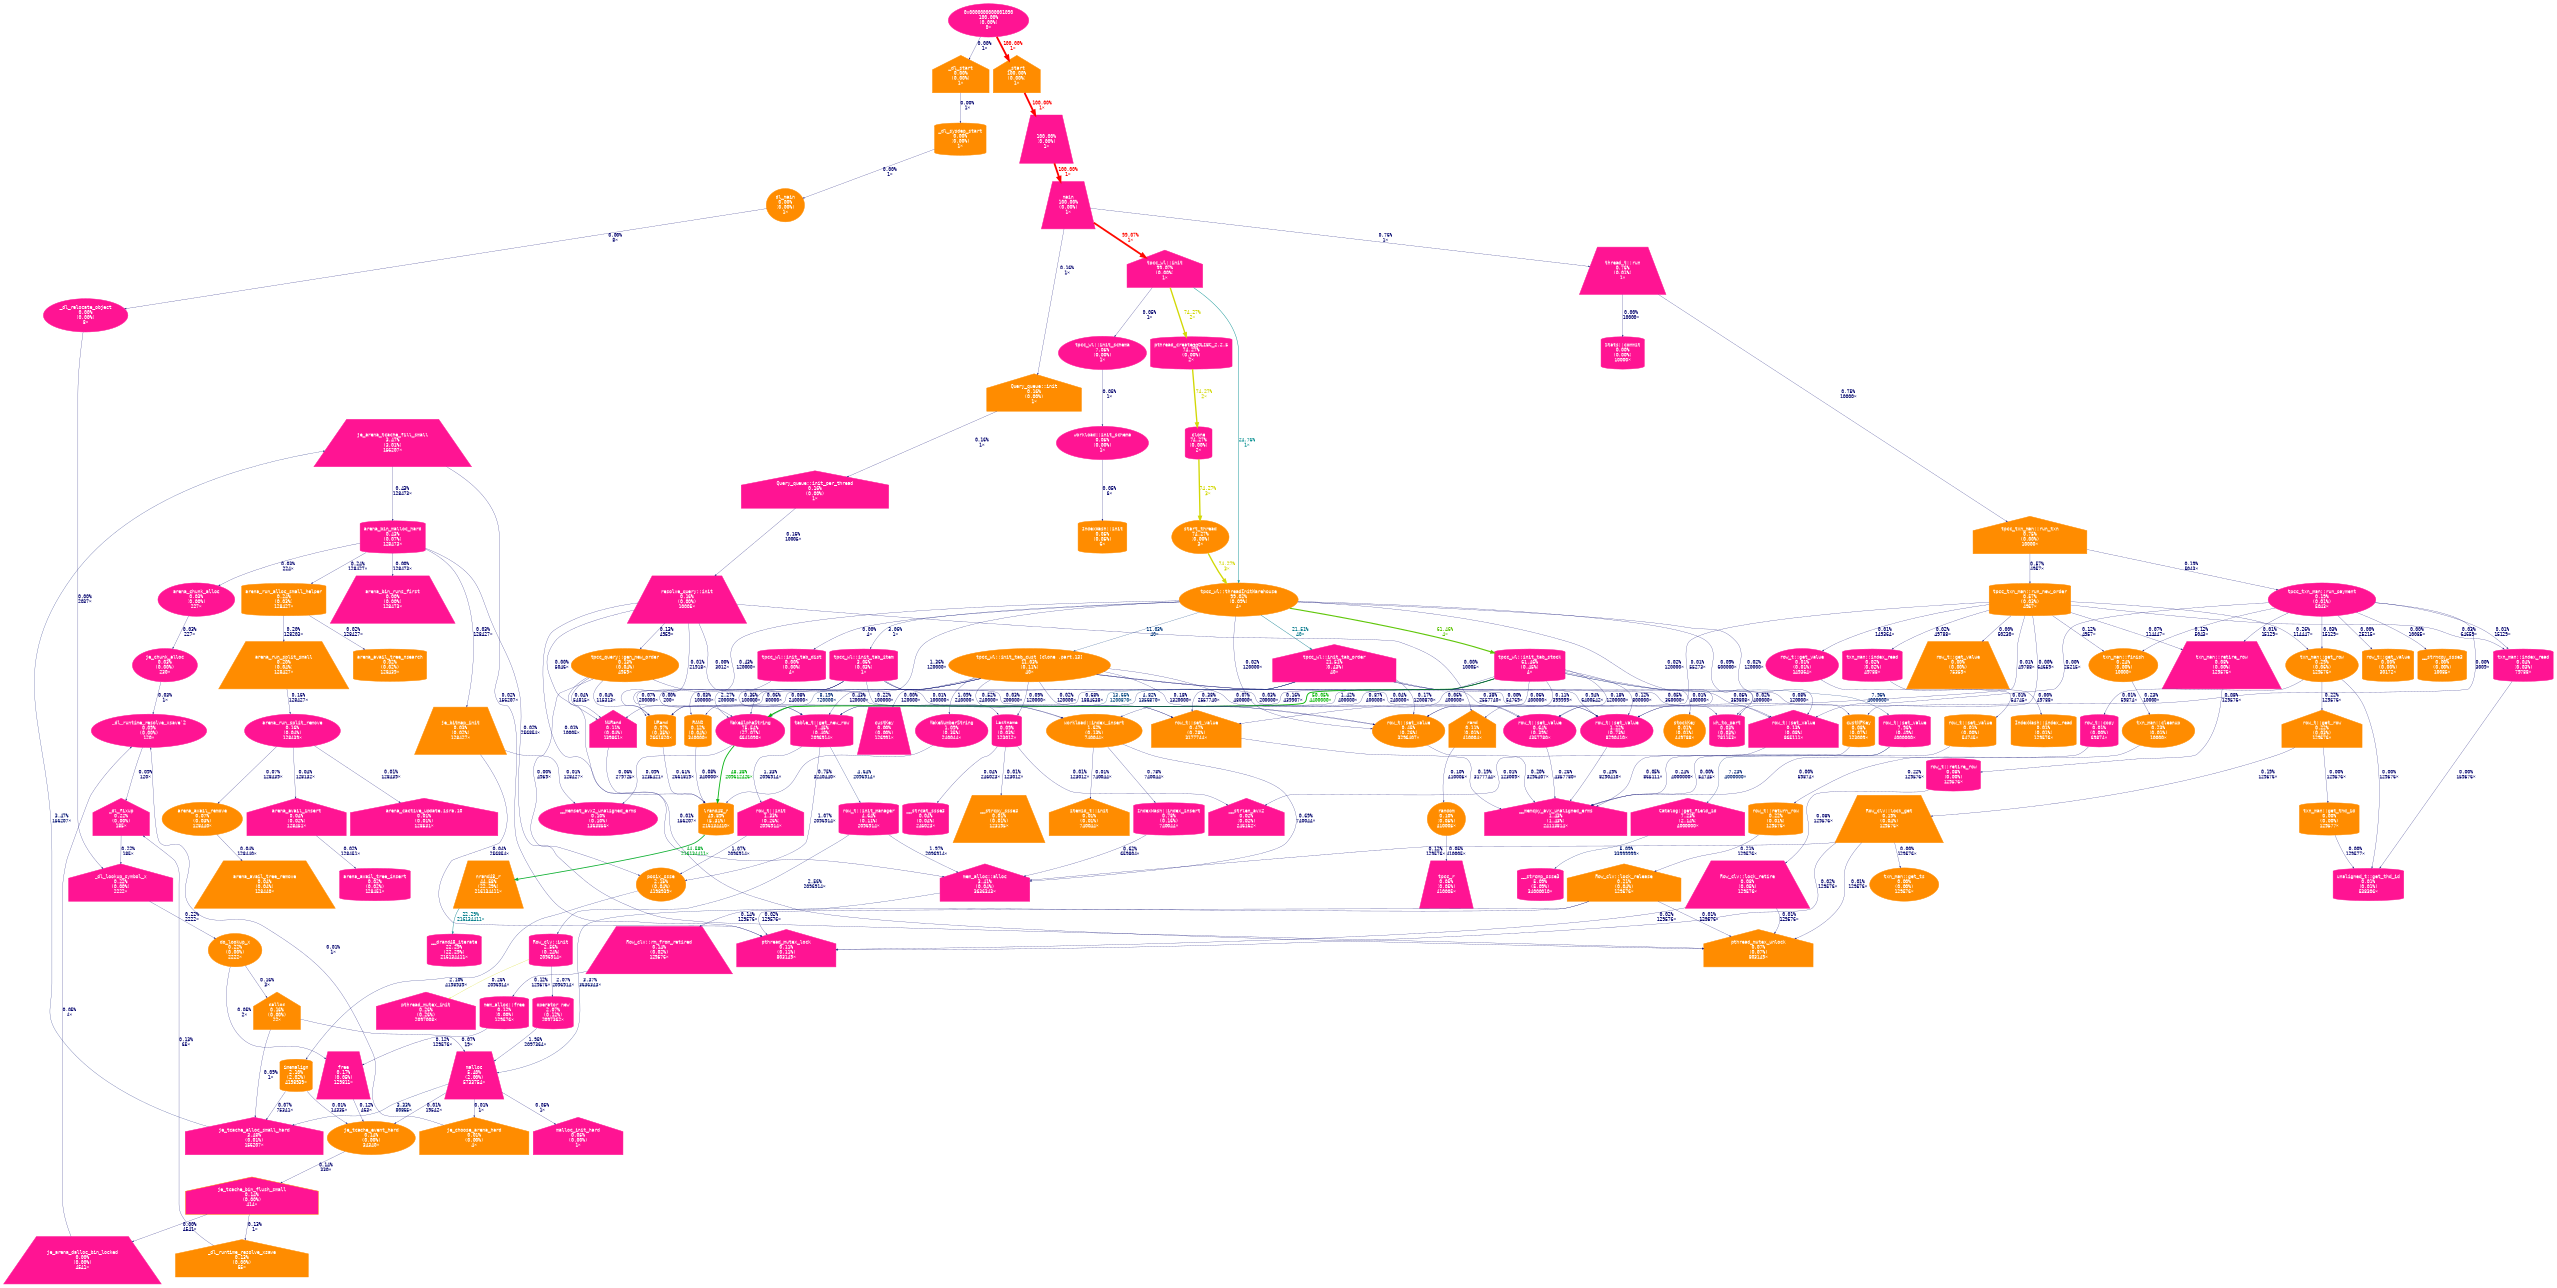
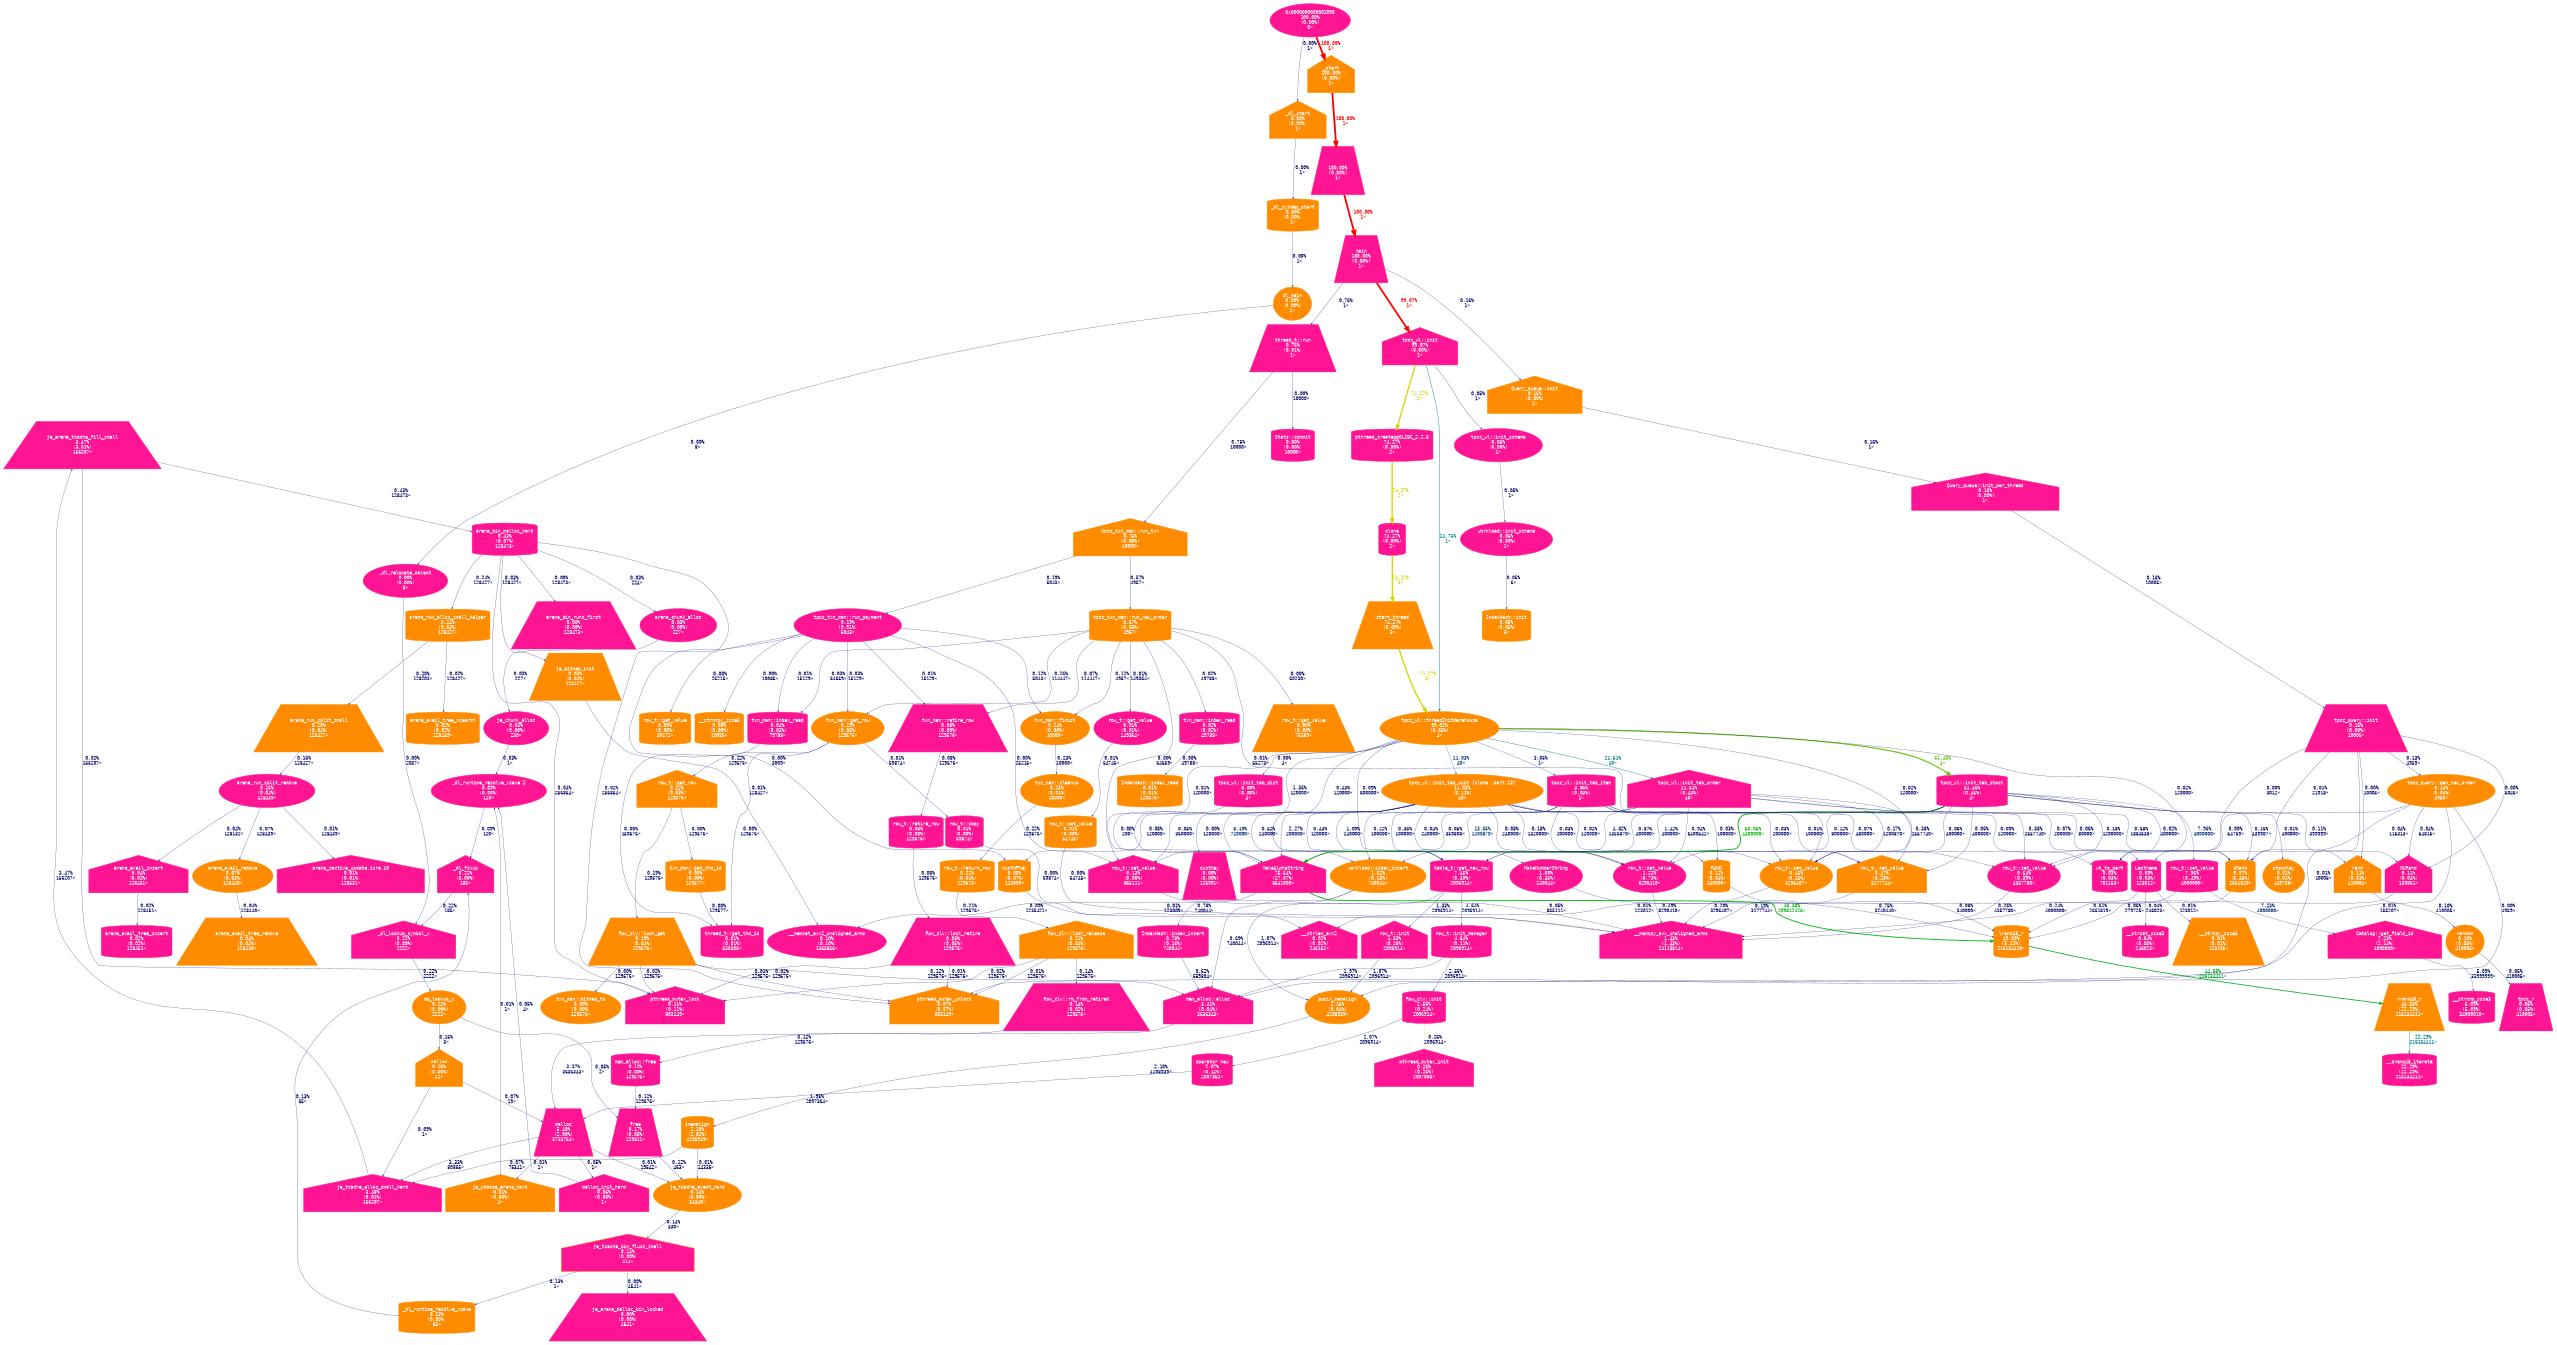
(1102, 353) -> (1498, 445)
(1200, 537) -> (1393, 625)
(687, 600) -> (2356, 728)
(1239, 600) -> (1440, 728)
(1873, 700) -> none
(750, 731) -> (1283, 876)
(926, 819) -> (2145, 942)
(1089, 819) -> none
(661, 885) -> (1338, 1007)
(1904, 885) -> (581, 1007)
(2368, 885) -> (732, 942)
(499, 925) -> (555, 779)
(62, 983) -> (518, 1014)
(242, 1260) -> (437, 1317)
